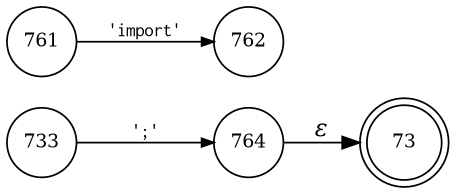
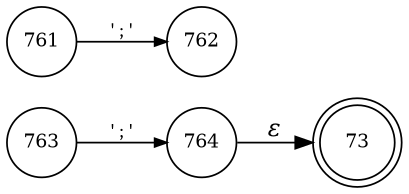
(145, 31) -> (122, 31)
(42, 143) -> (42, 143)
